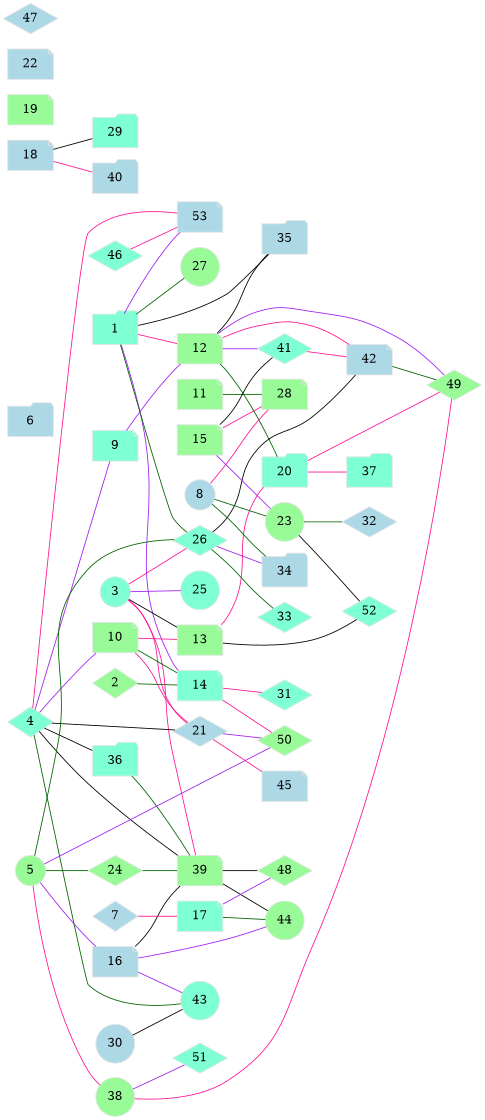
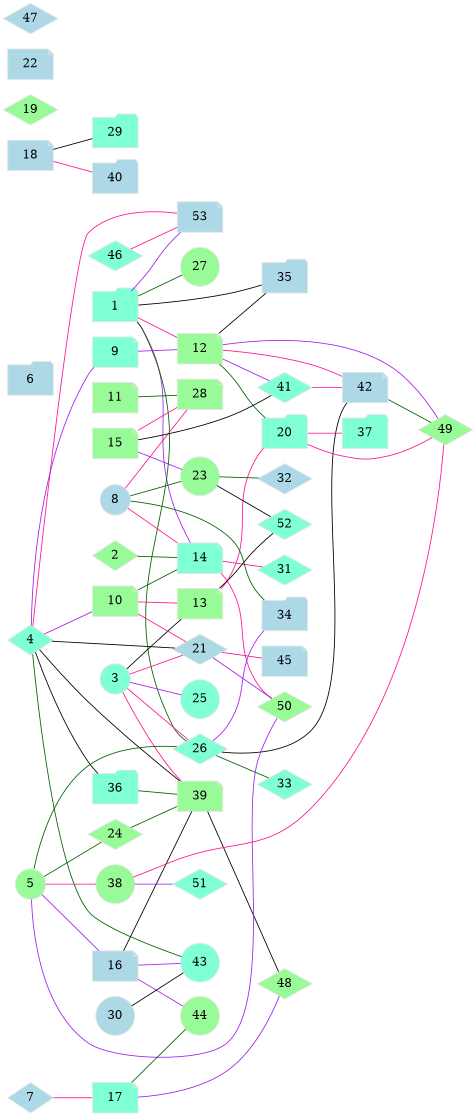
(31, 110) -> (31, 110)
none -> (153, 526)
(246, 898) -> none
